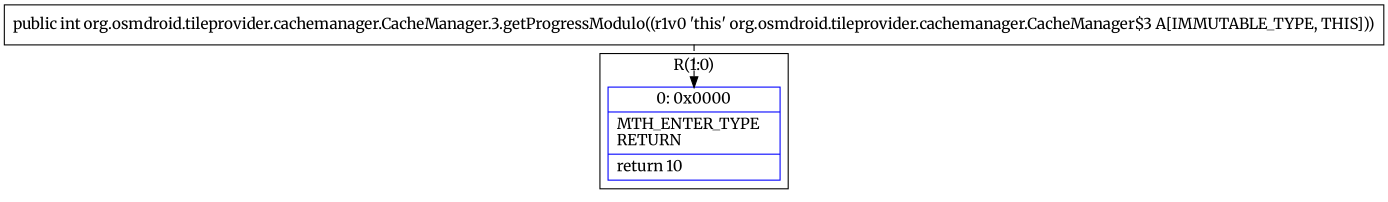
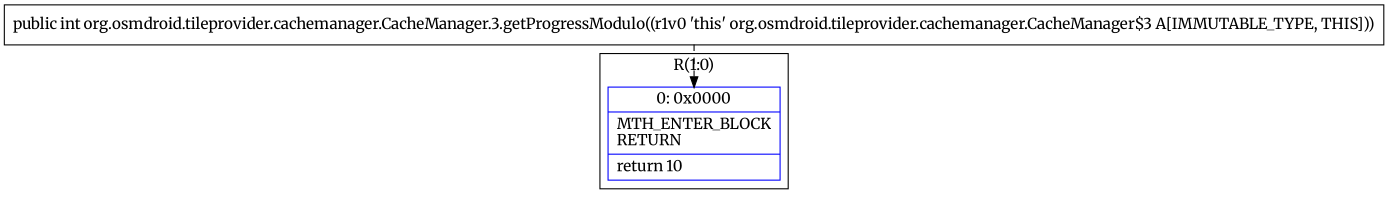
(689, 124) -> (694, 124)
